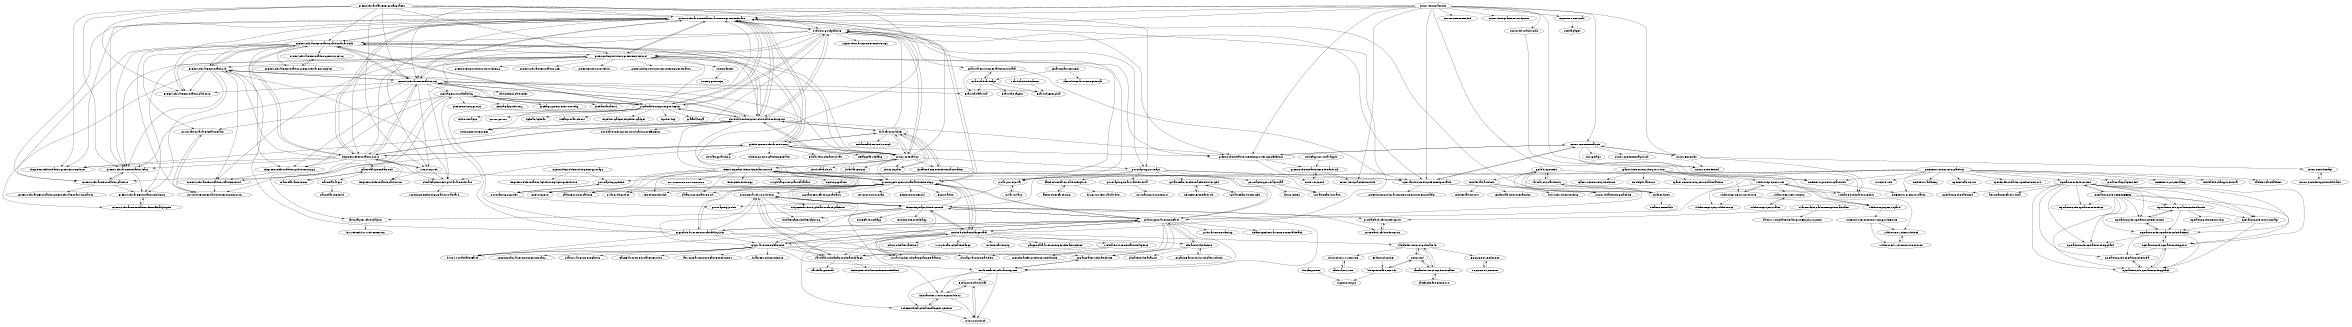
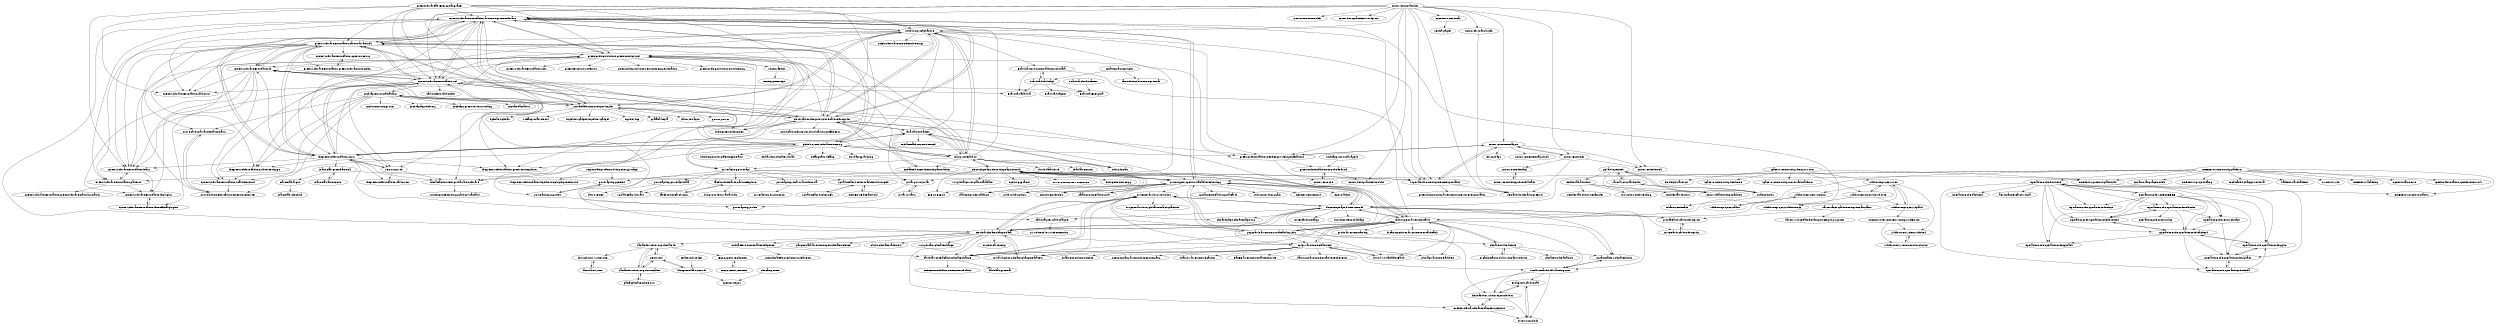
(2147, 251) -> (2261, 262)
